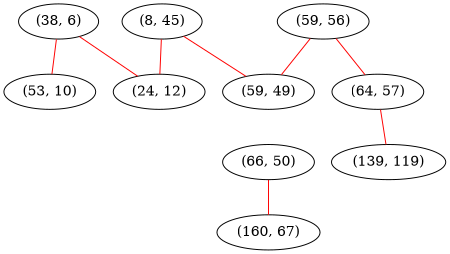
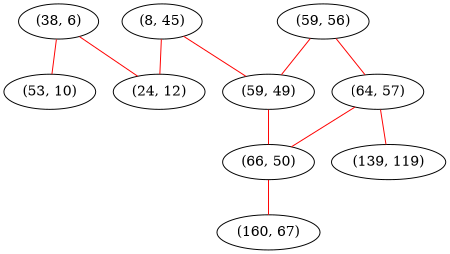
none -> (269, 127)
none -> (323, 127)
